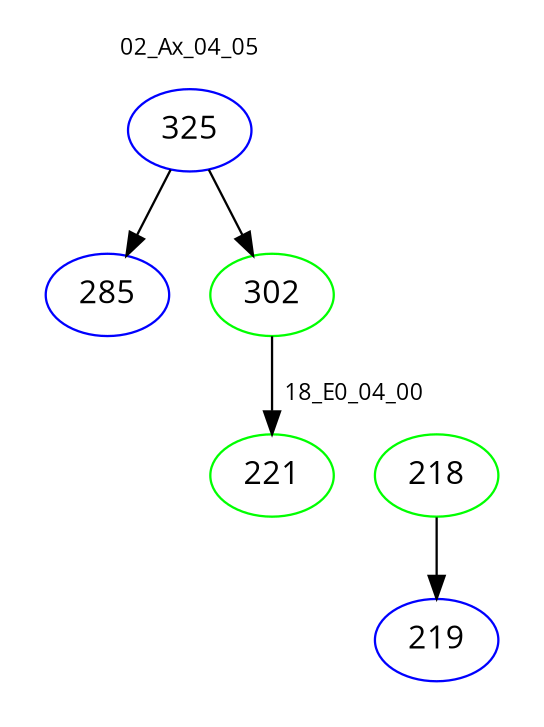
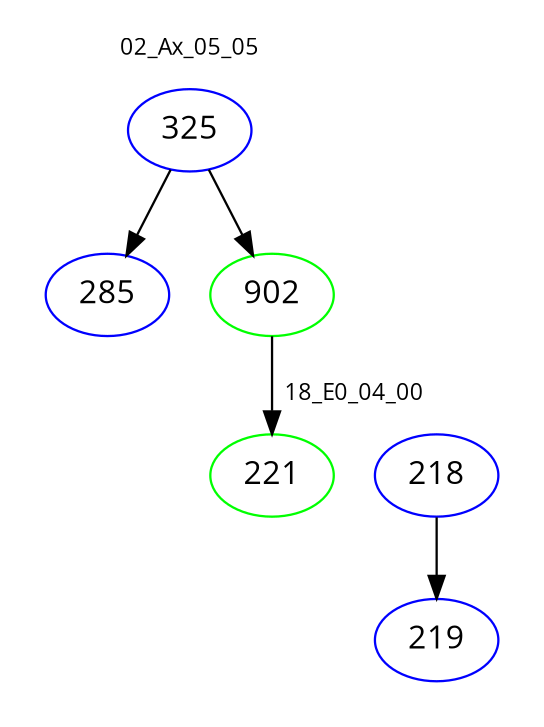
(190, 49) -> (190, 49)
(272, 295) -> (272, 295)
(437, 476) -> (437, 476)
